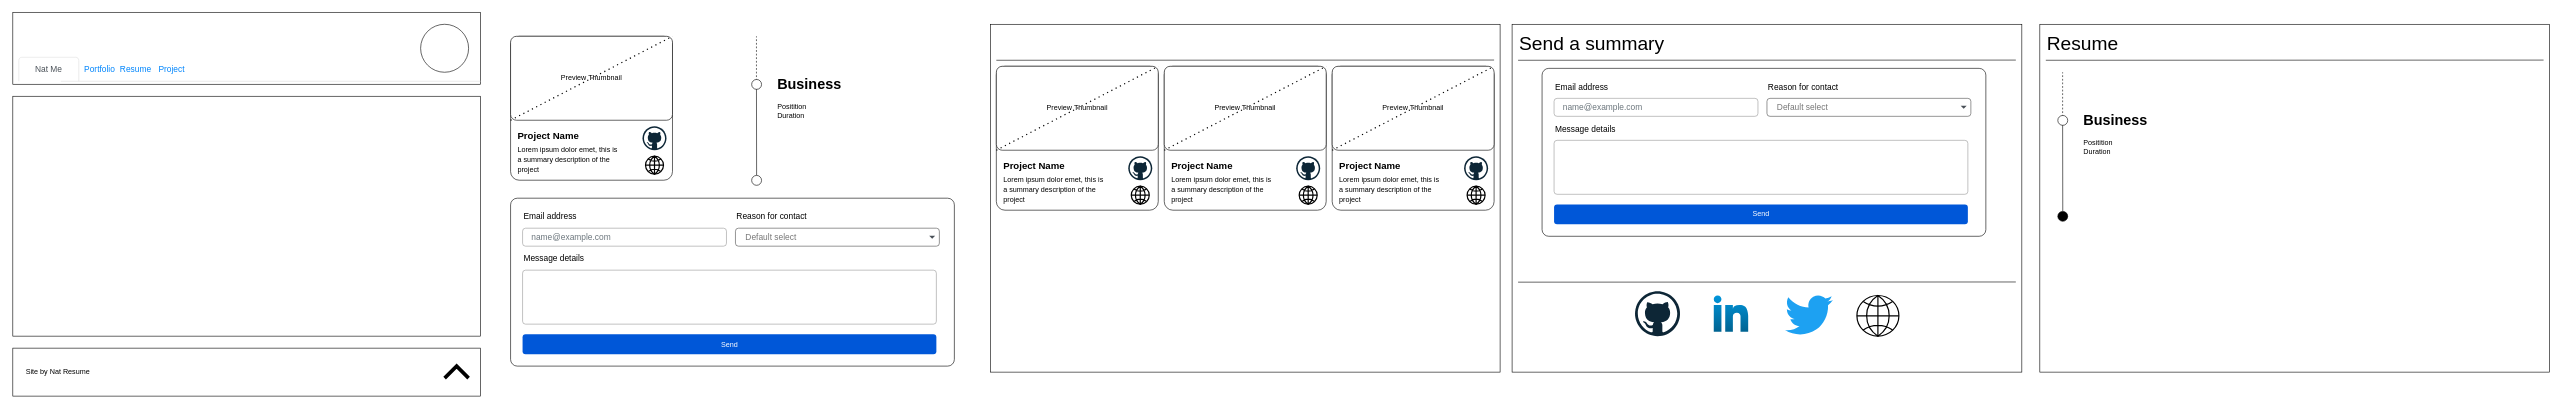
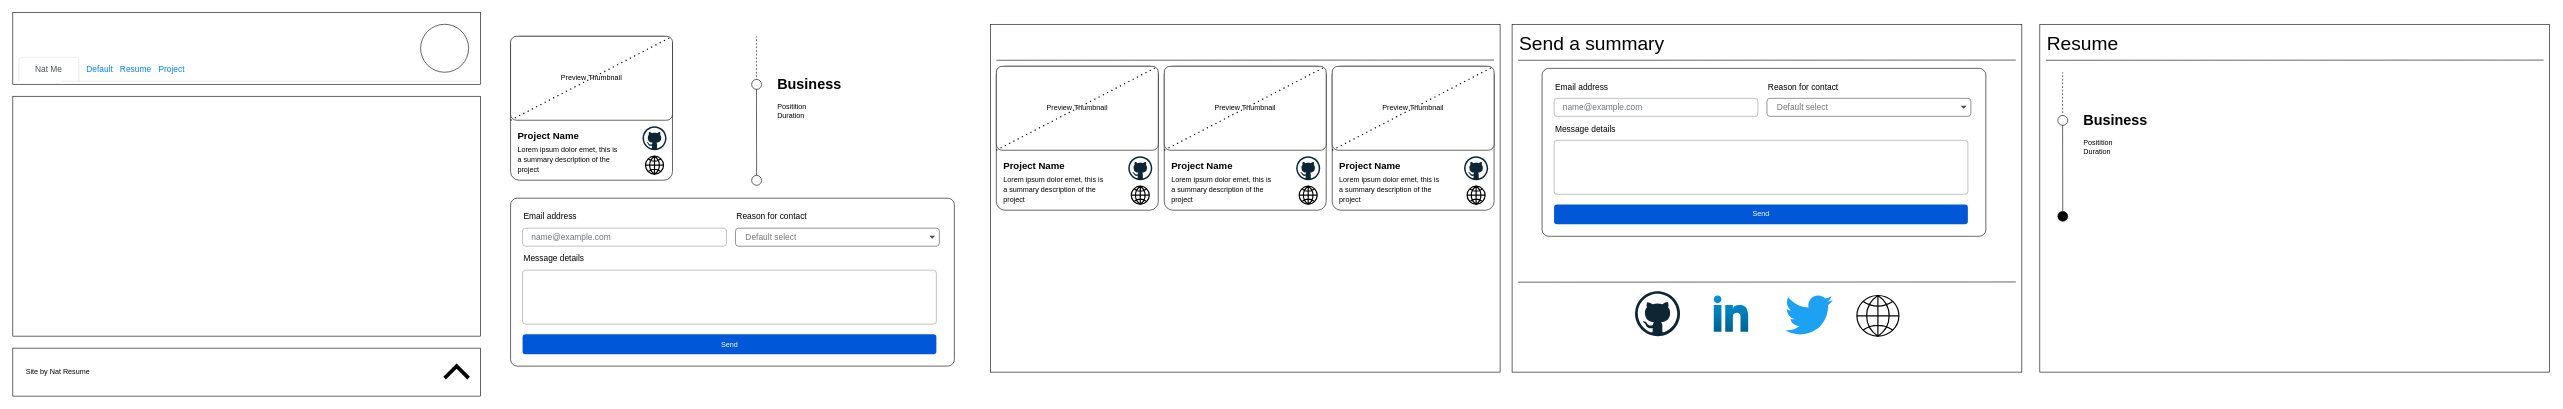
(99, 69) -> (99, 69)
